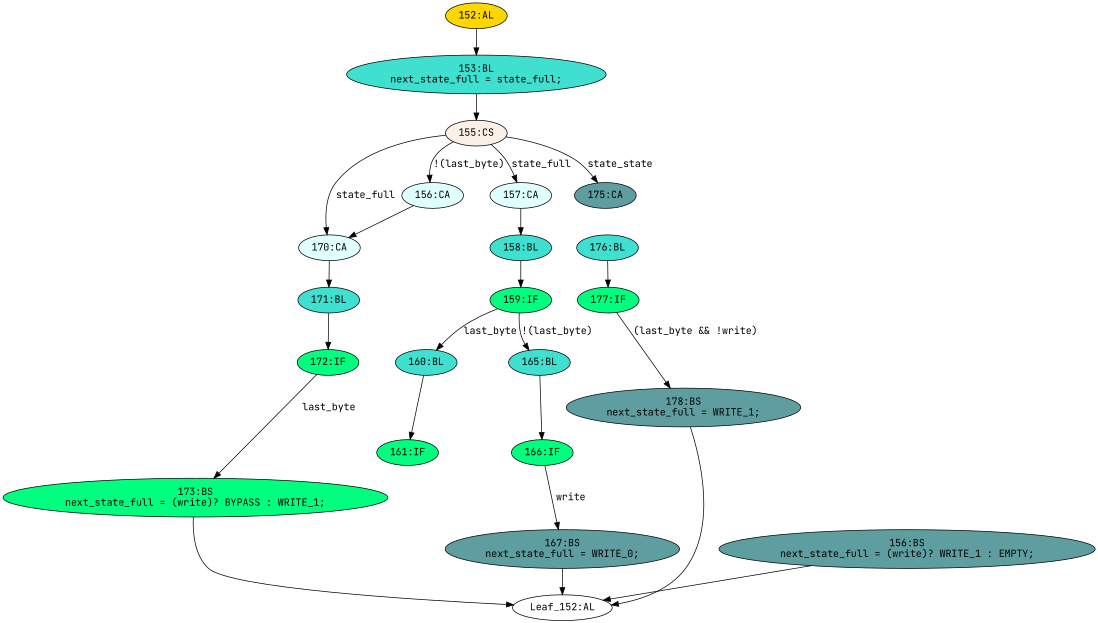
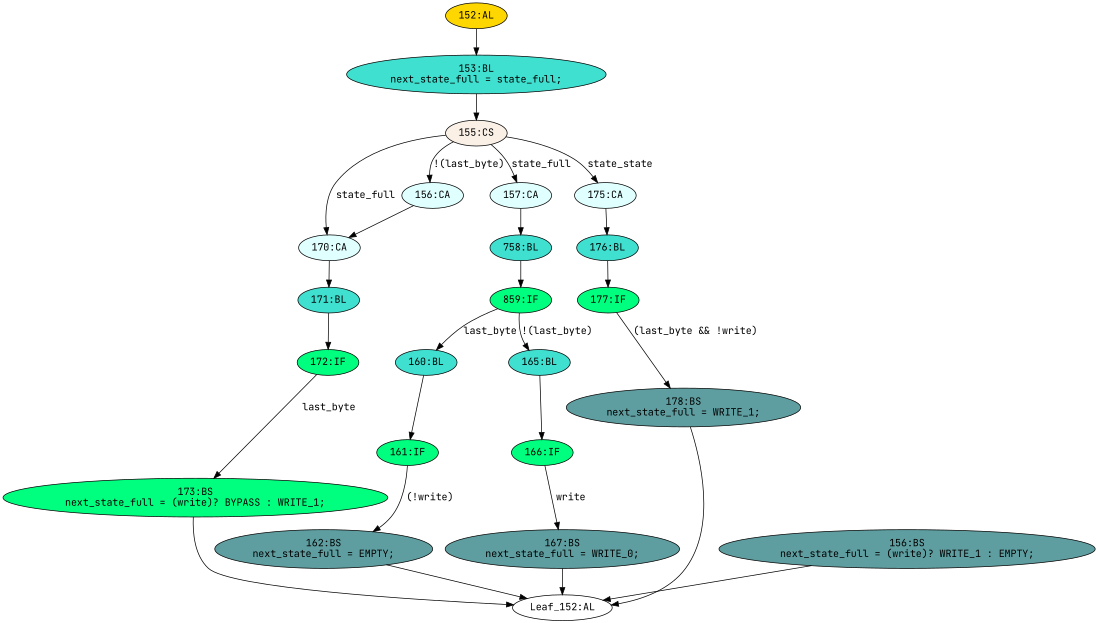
(605, 195) -> (605, 195)
none -> (606, 218)
(521, 248) -> (521, 248)
(521, 300) -> (521, 300)
none -> (324, 549)
